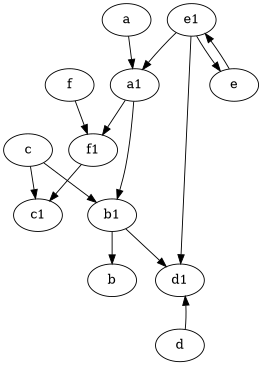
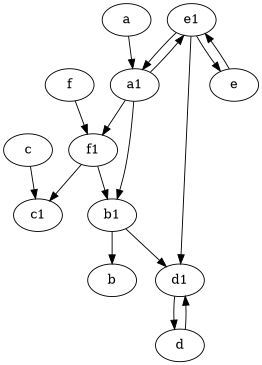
none -> (165, 58)
(63, 177) -> (101, 178)
none -> (174, 308)
